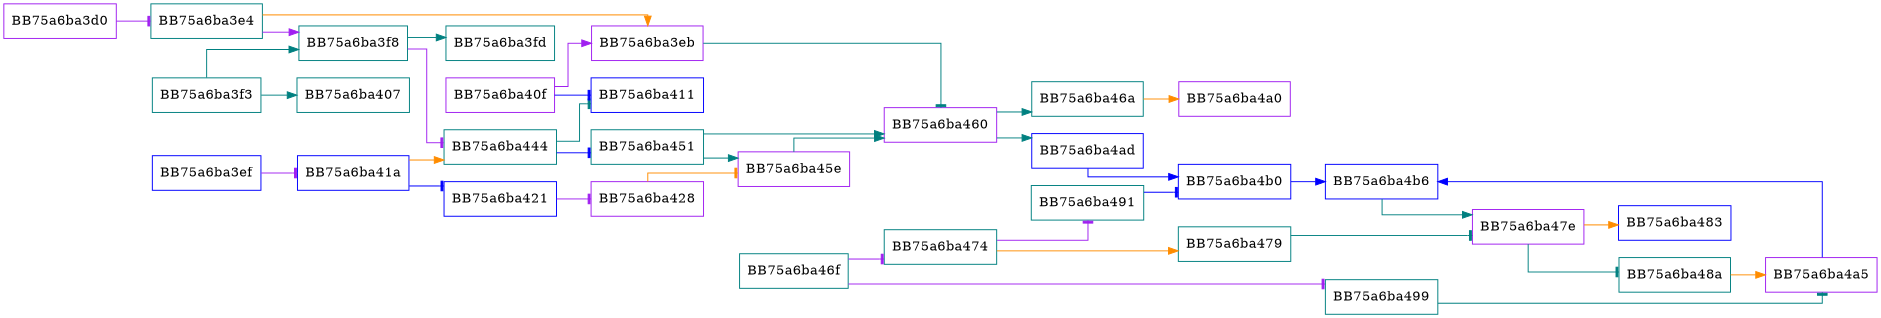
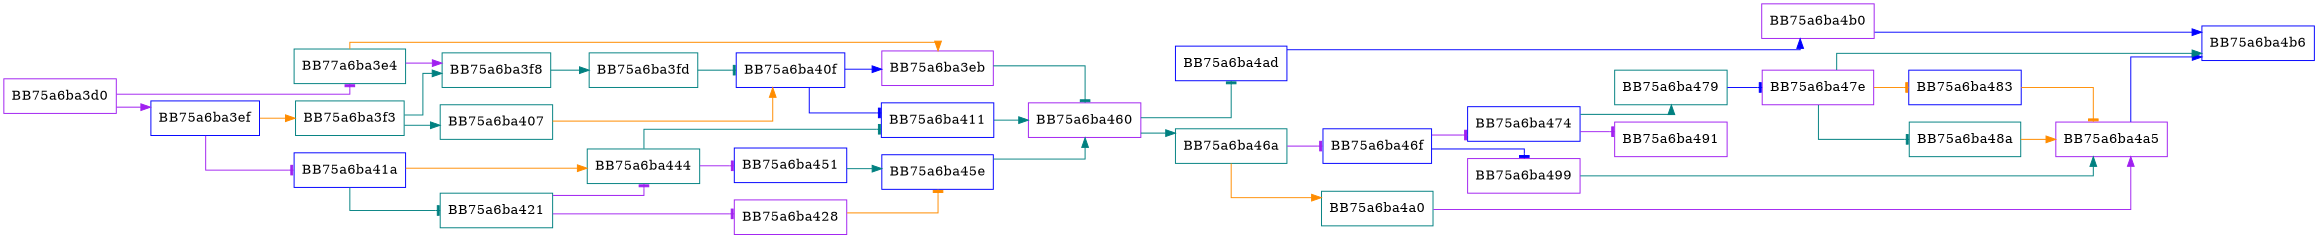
(207, 21) -> (350, 66)
(568, 65) -> (858, 69)
none -> (715, 70)
none -> (2072, 87)
(427, 93) -> (602, 195)
(500, 95) -> (791, 70)
(1235, 99) -> (1377, 209)
none -> (129, 107)
none -> (273, 118)
none -> (675, 121)
(789, 134) -> (1006, 120)
(1009, 138) -> (1202, 118)
none -> (1302, 146)
(647, 147) -> (791, 165)
(571, 153) -> (715, 166)
(794, 169) -> (938, 172)
(1235, 182) -> (1818, 21)
(424, 186) -> (381, 210)
(1159, 192) -> none
(500, 199) -> (496, 210)
(1087, 203) -> (1671, 139)
none -> (1804, 210)
(1414, 215) -> (2006, 53)
(1596, 225) -> (1889, 87)
(1379, 235) -> (1742, 87)
(940, 247) -> (1524, 124)
(1083, 251) -> (1626, 114)
(794, 271) -> (1377, 146)
(1084, 284) -> (1480, 149)
(1382, 297) -> (1524, 176)
(1633, 303) -> (1842, 176)
